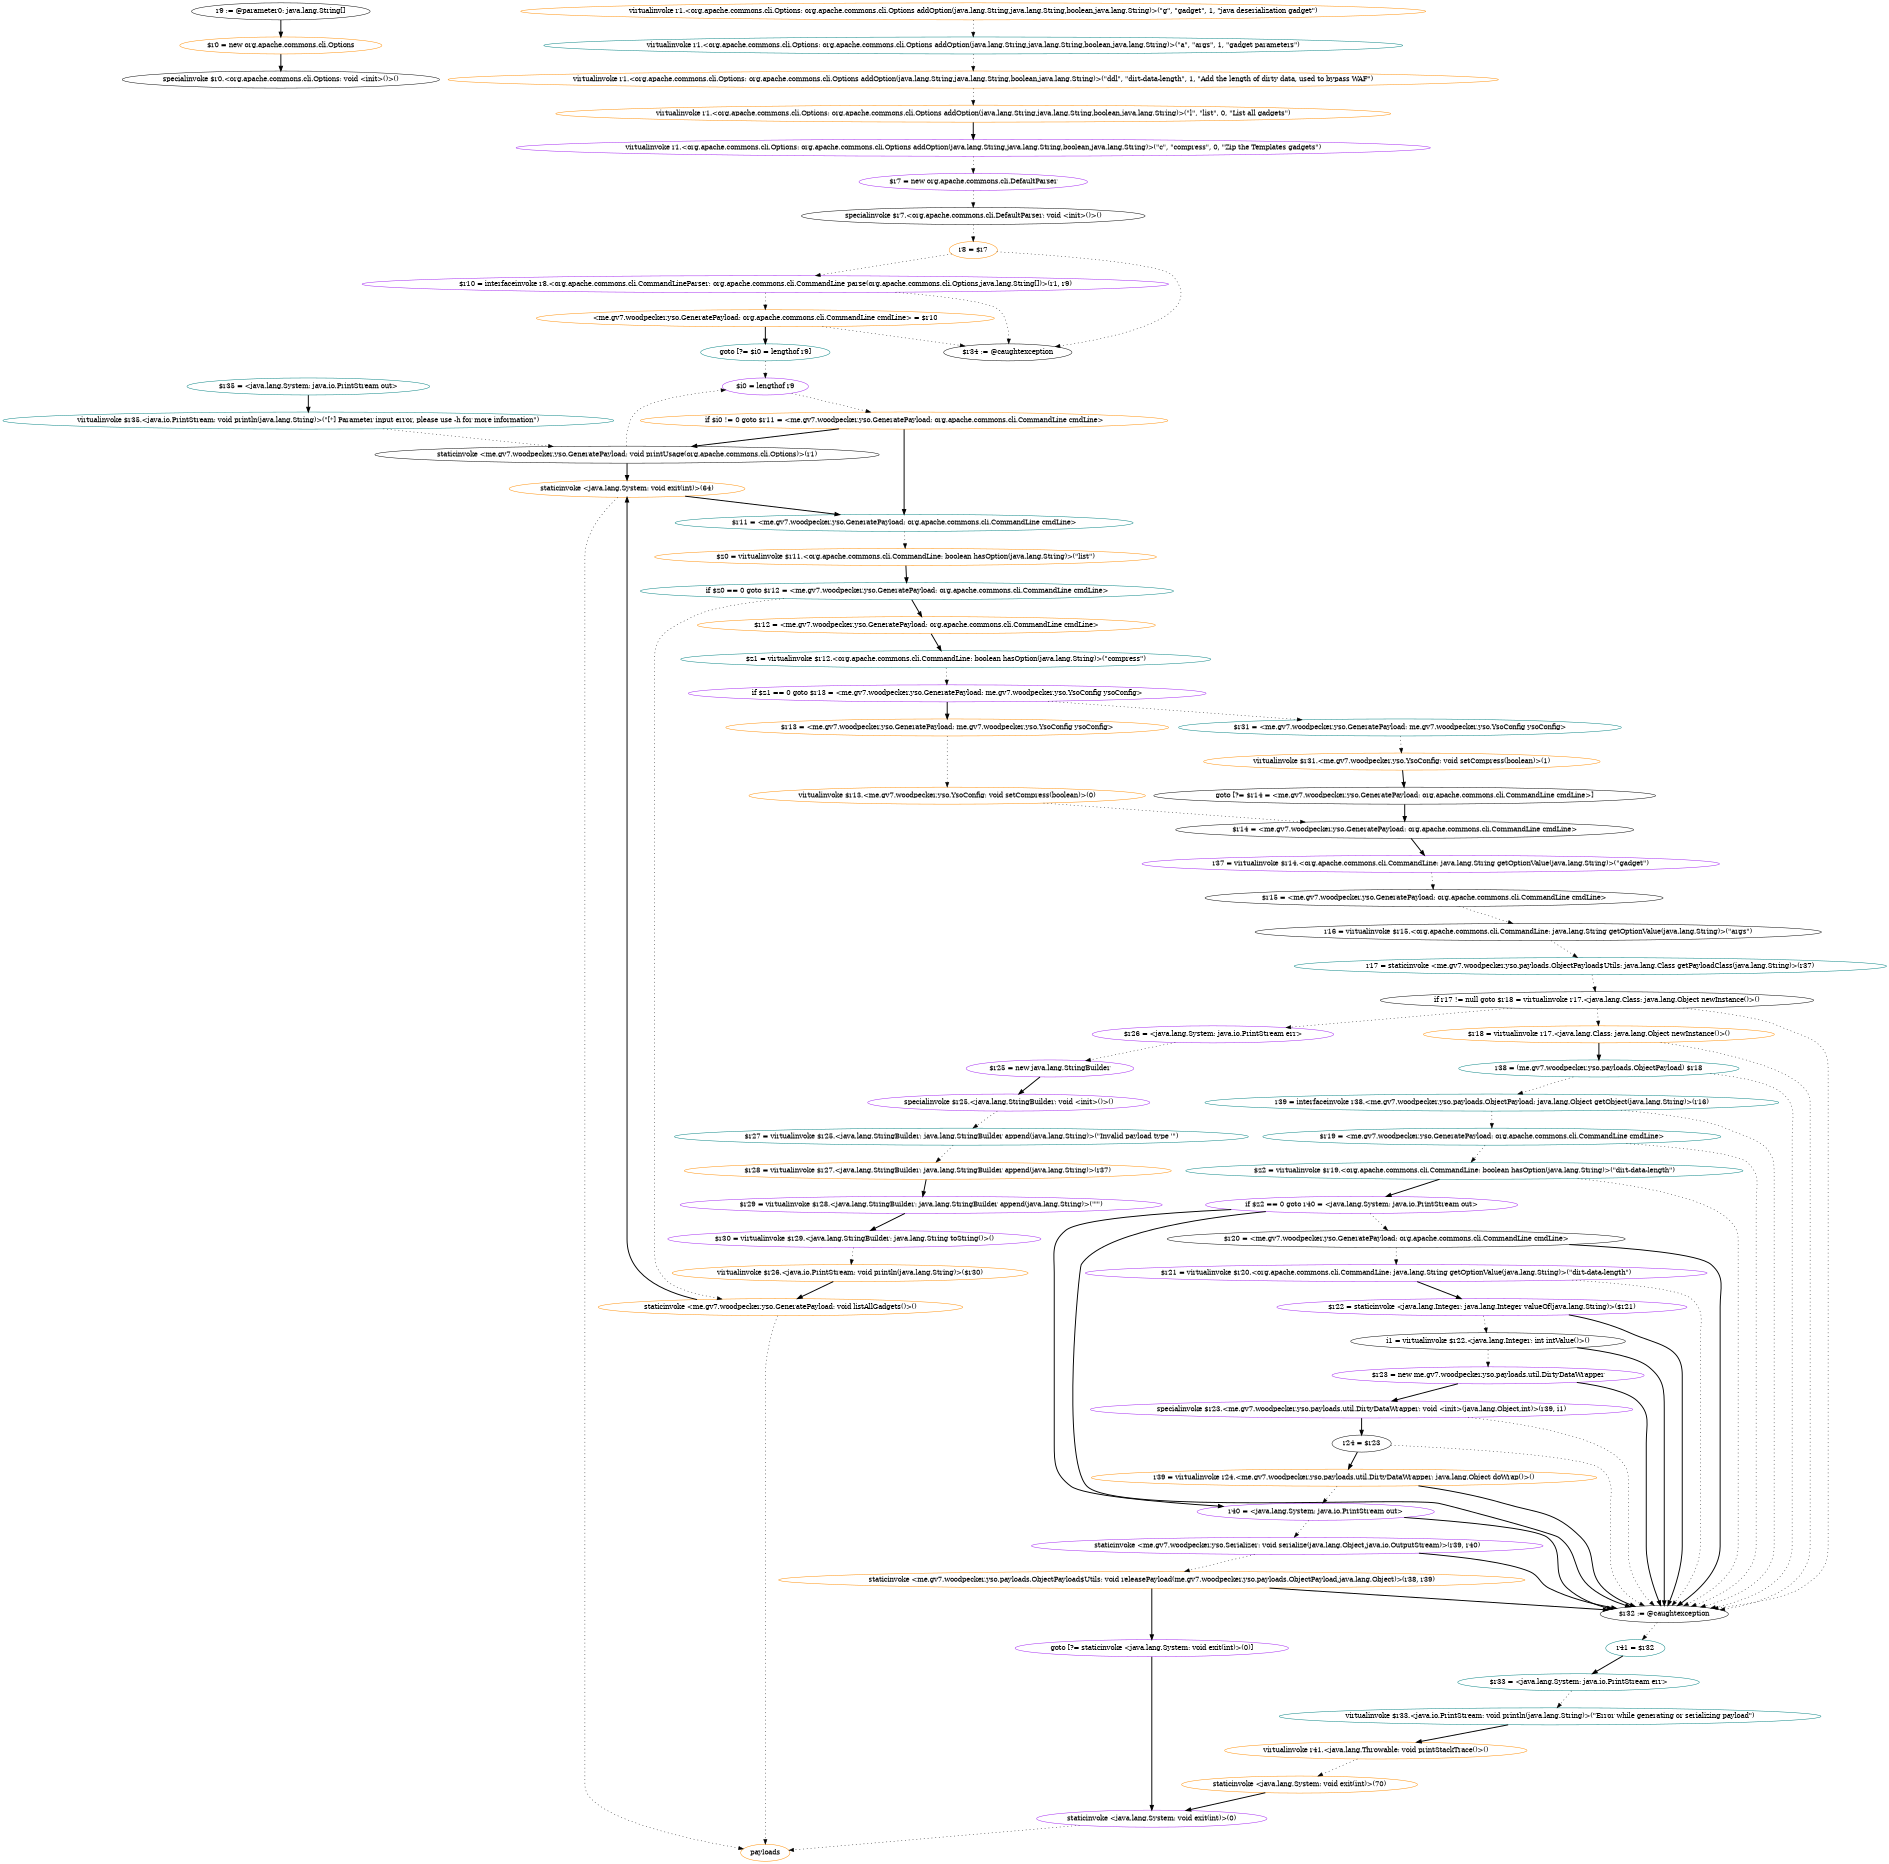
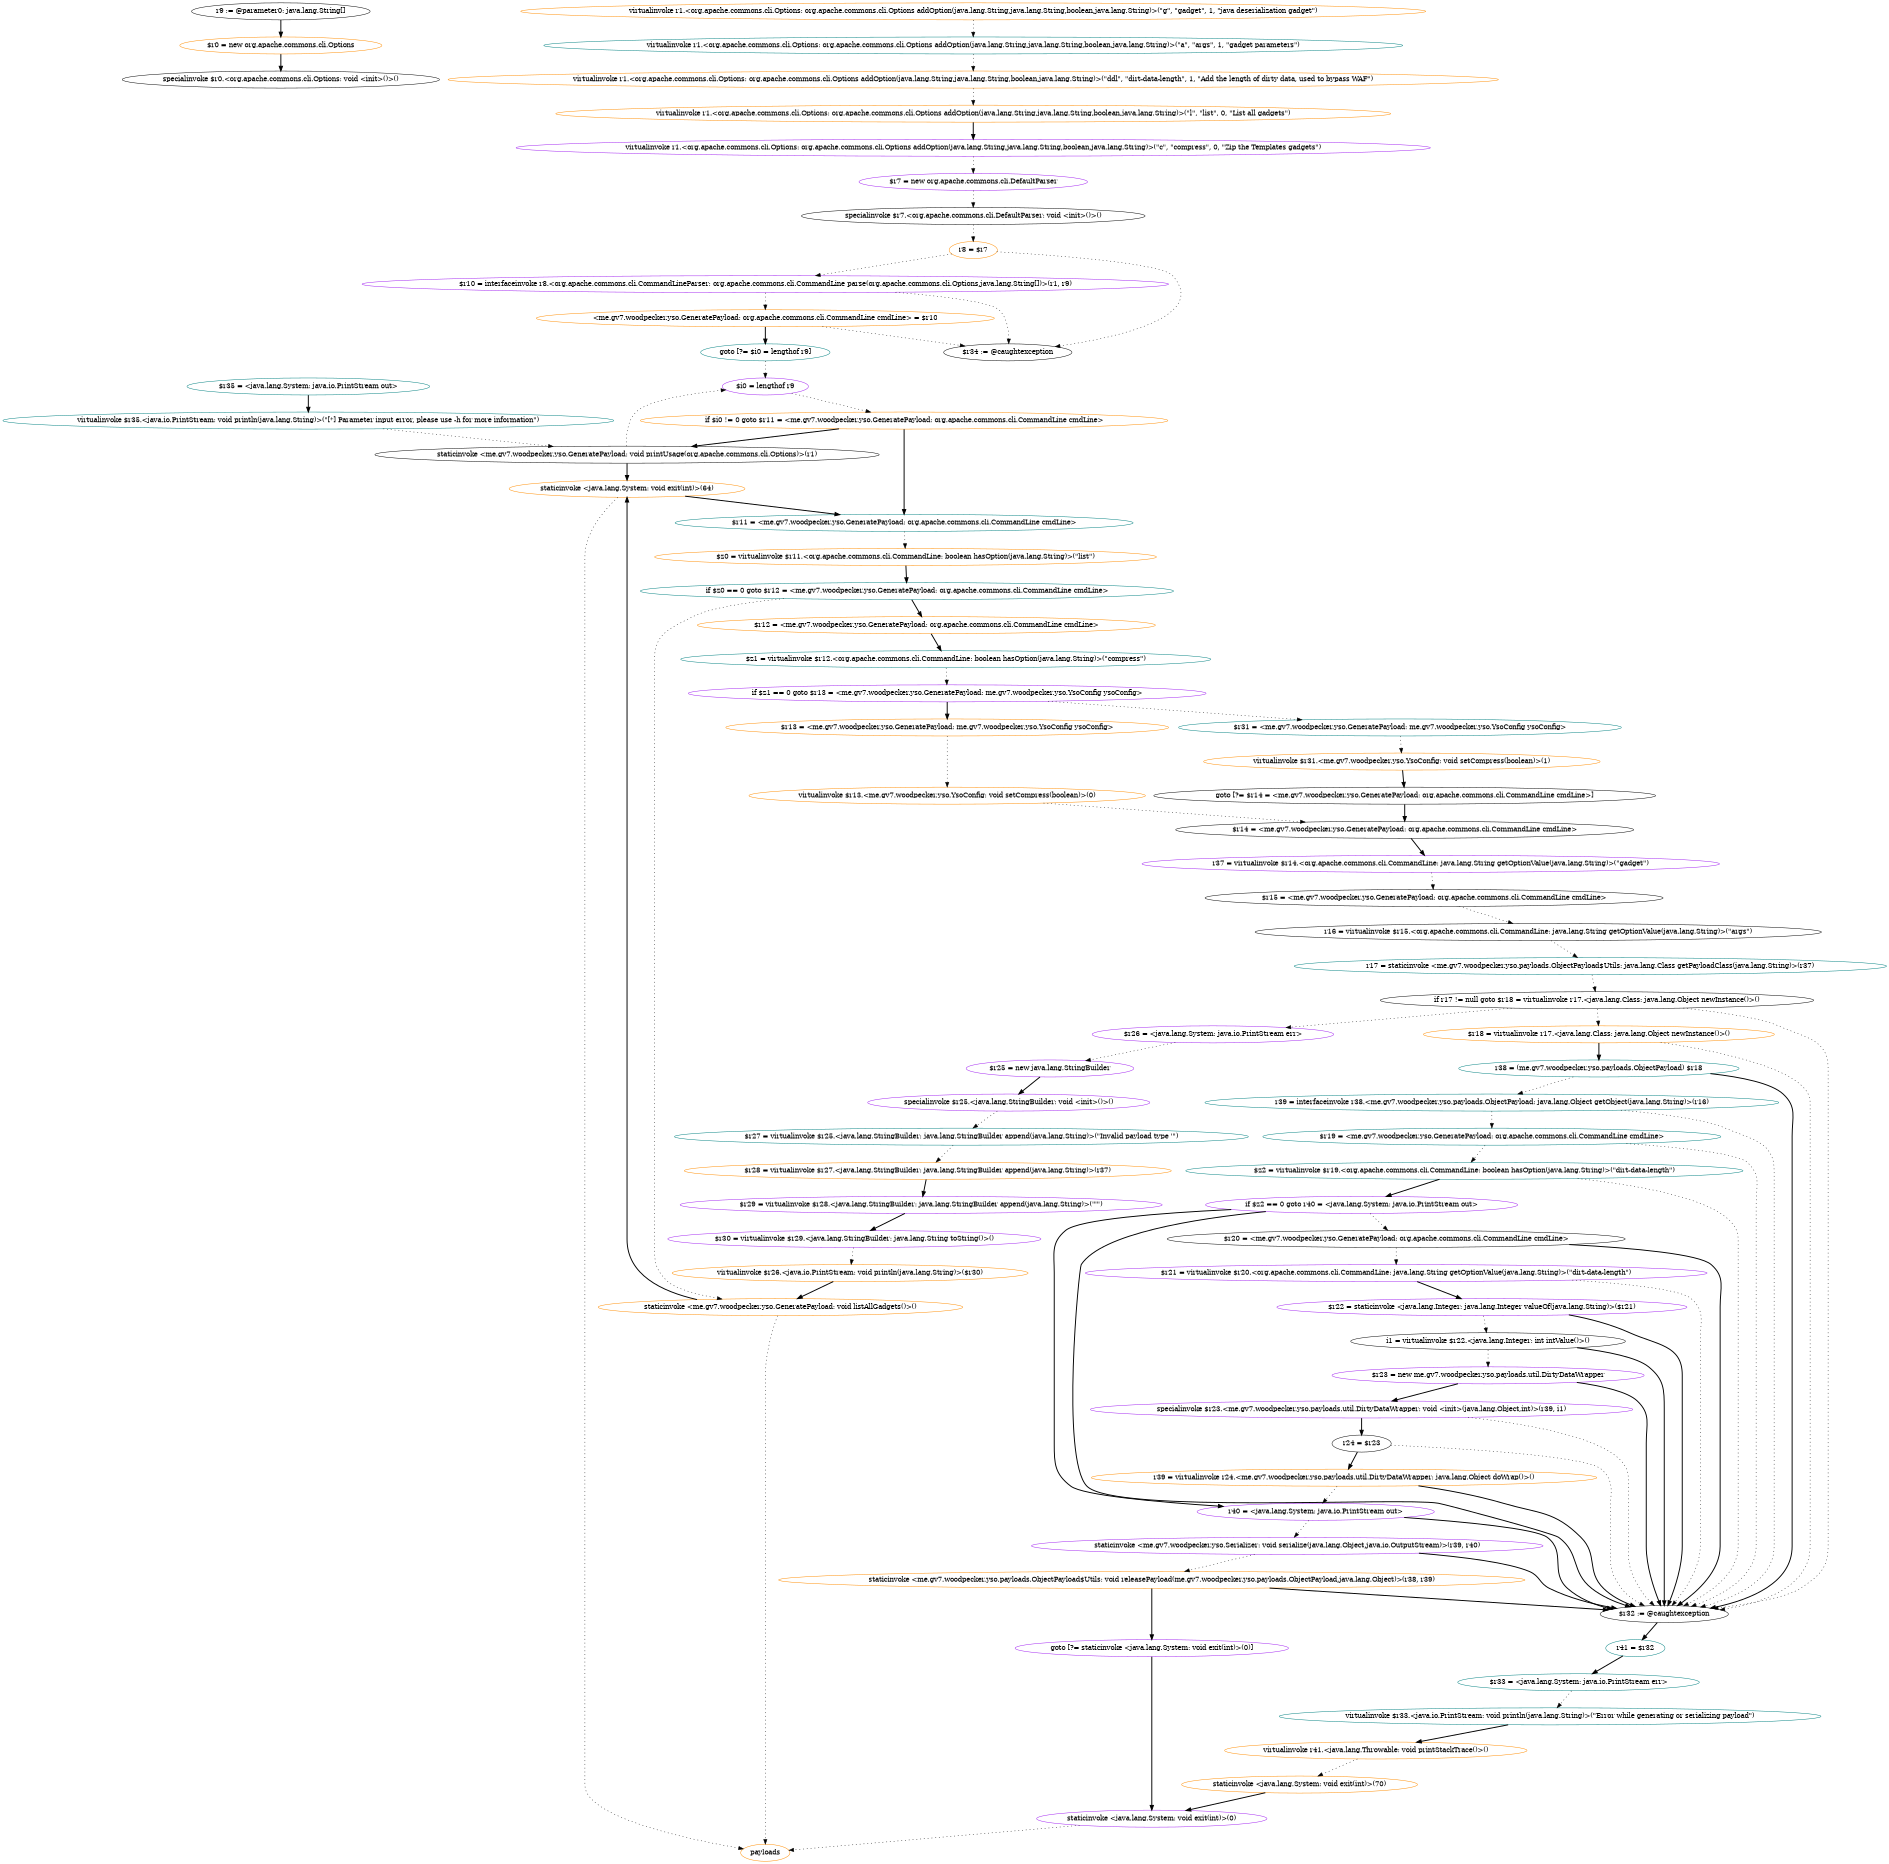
(1792, 1333) -> (1792, 1333)
(1651, 1629) -> (1651, 1629)
